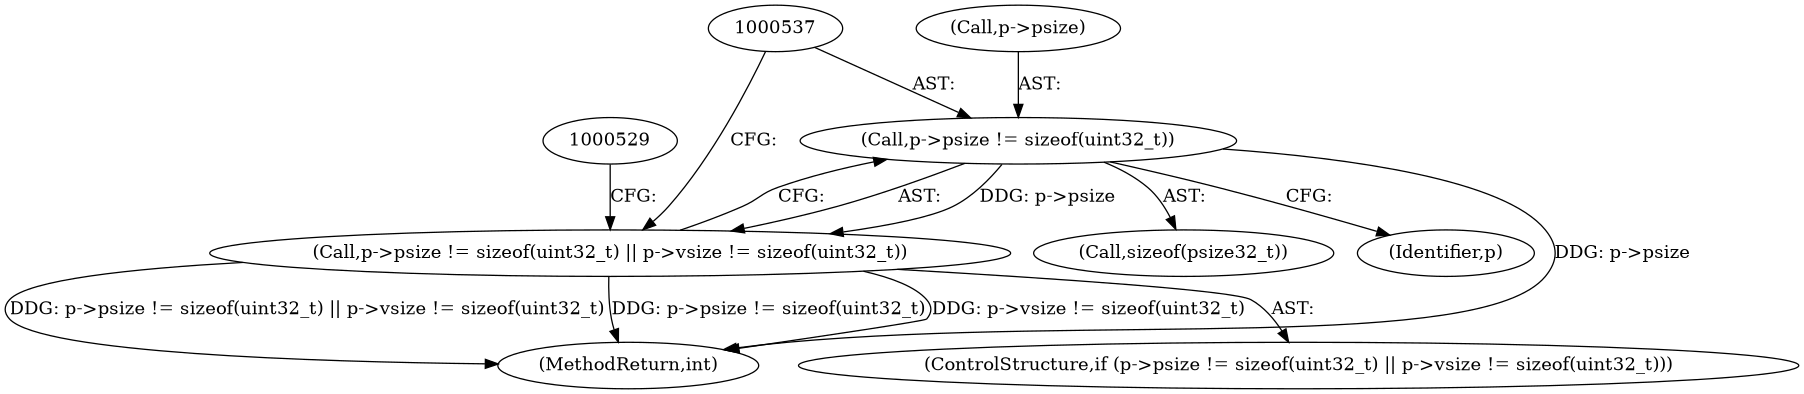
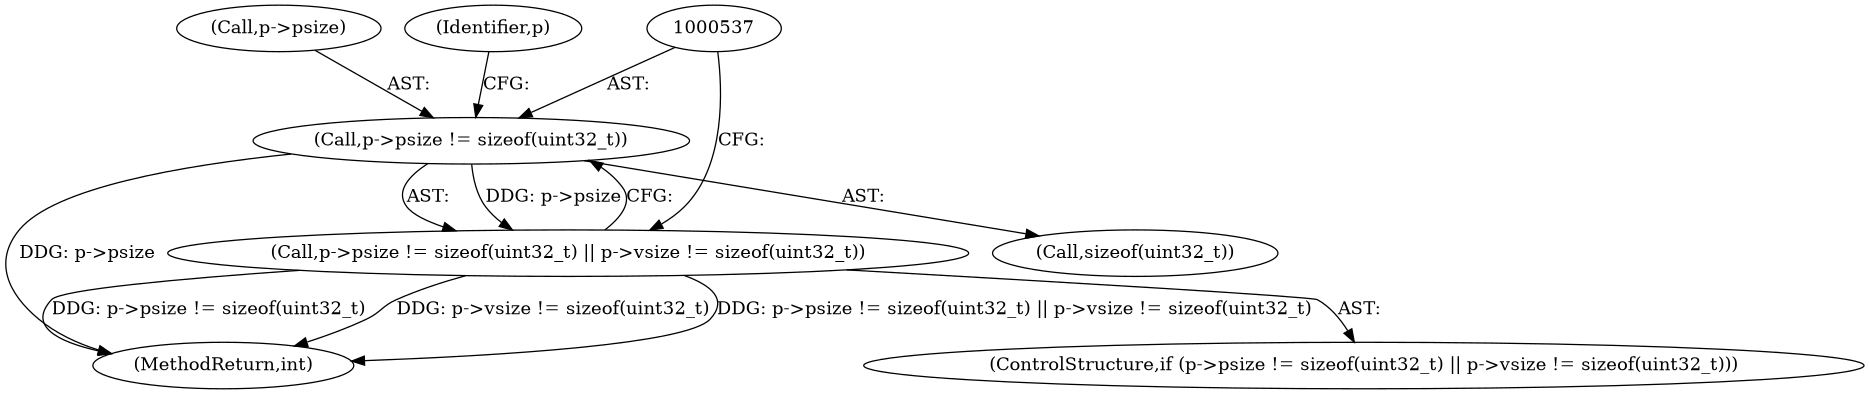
(610, 141) -> none
(1244, 194) -> (484, 78)
(1184, 253) -> (1135, 253)
